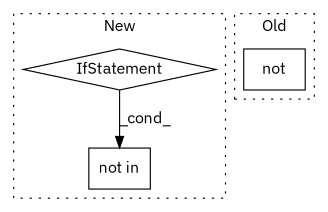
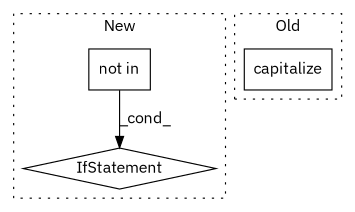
(274, 69) -> (288, 69)
(120, 113) -> (120, 113)
